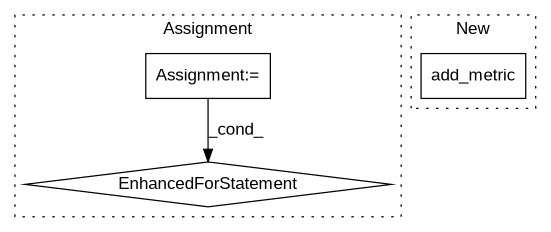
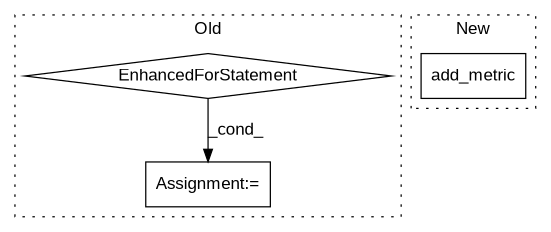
(208, 29) -> (208, 29)
(208, 124) -> (208, 124)
